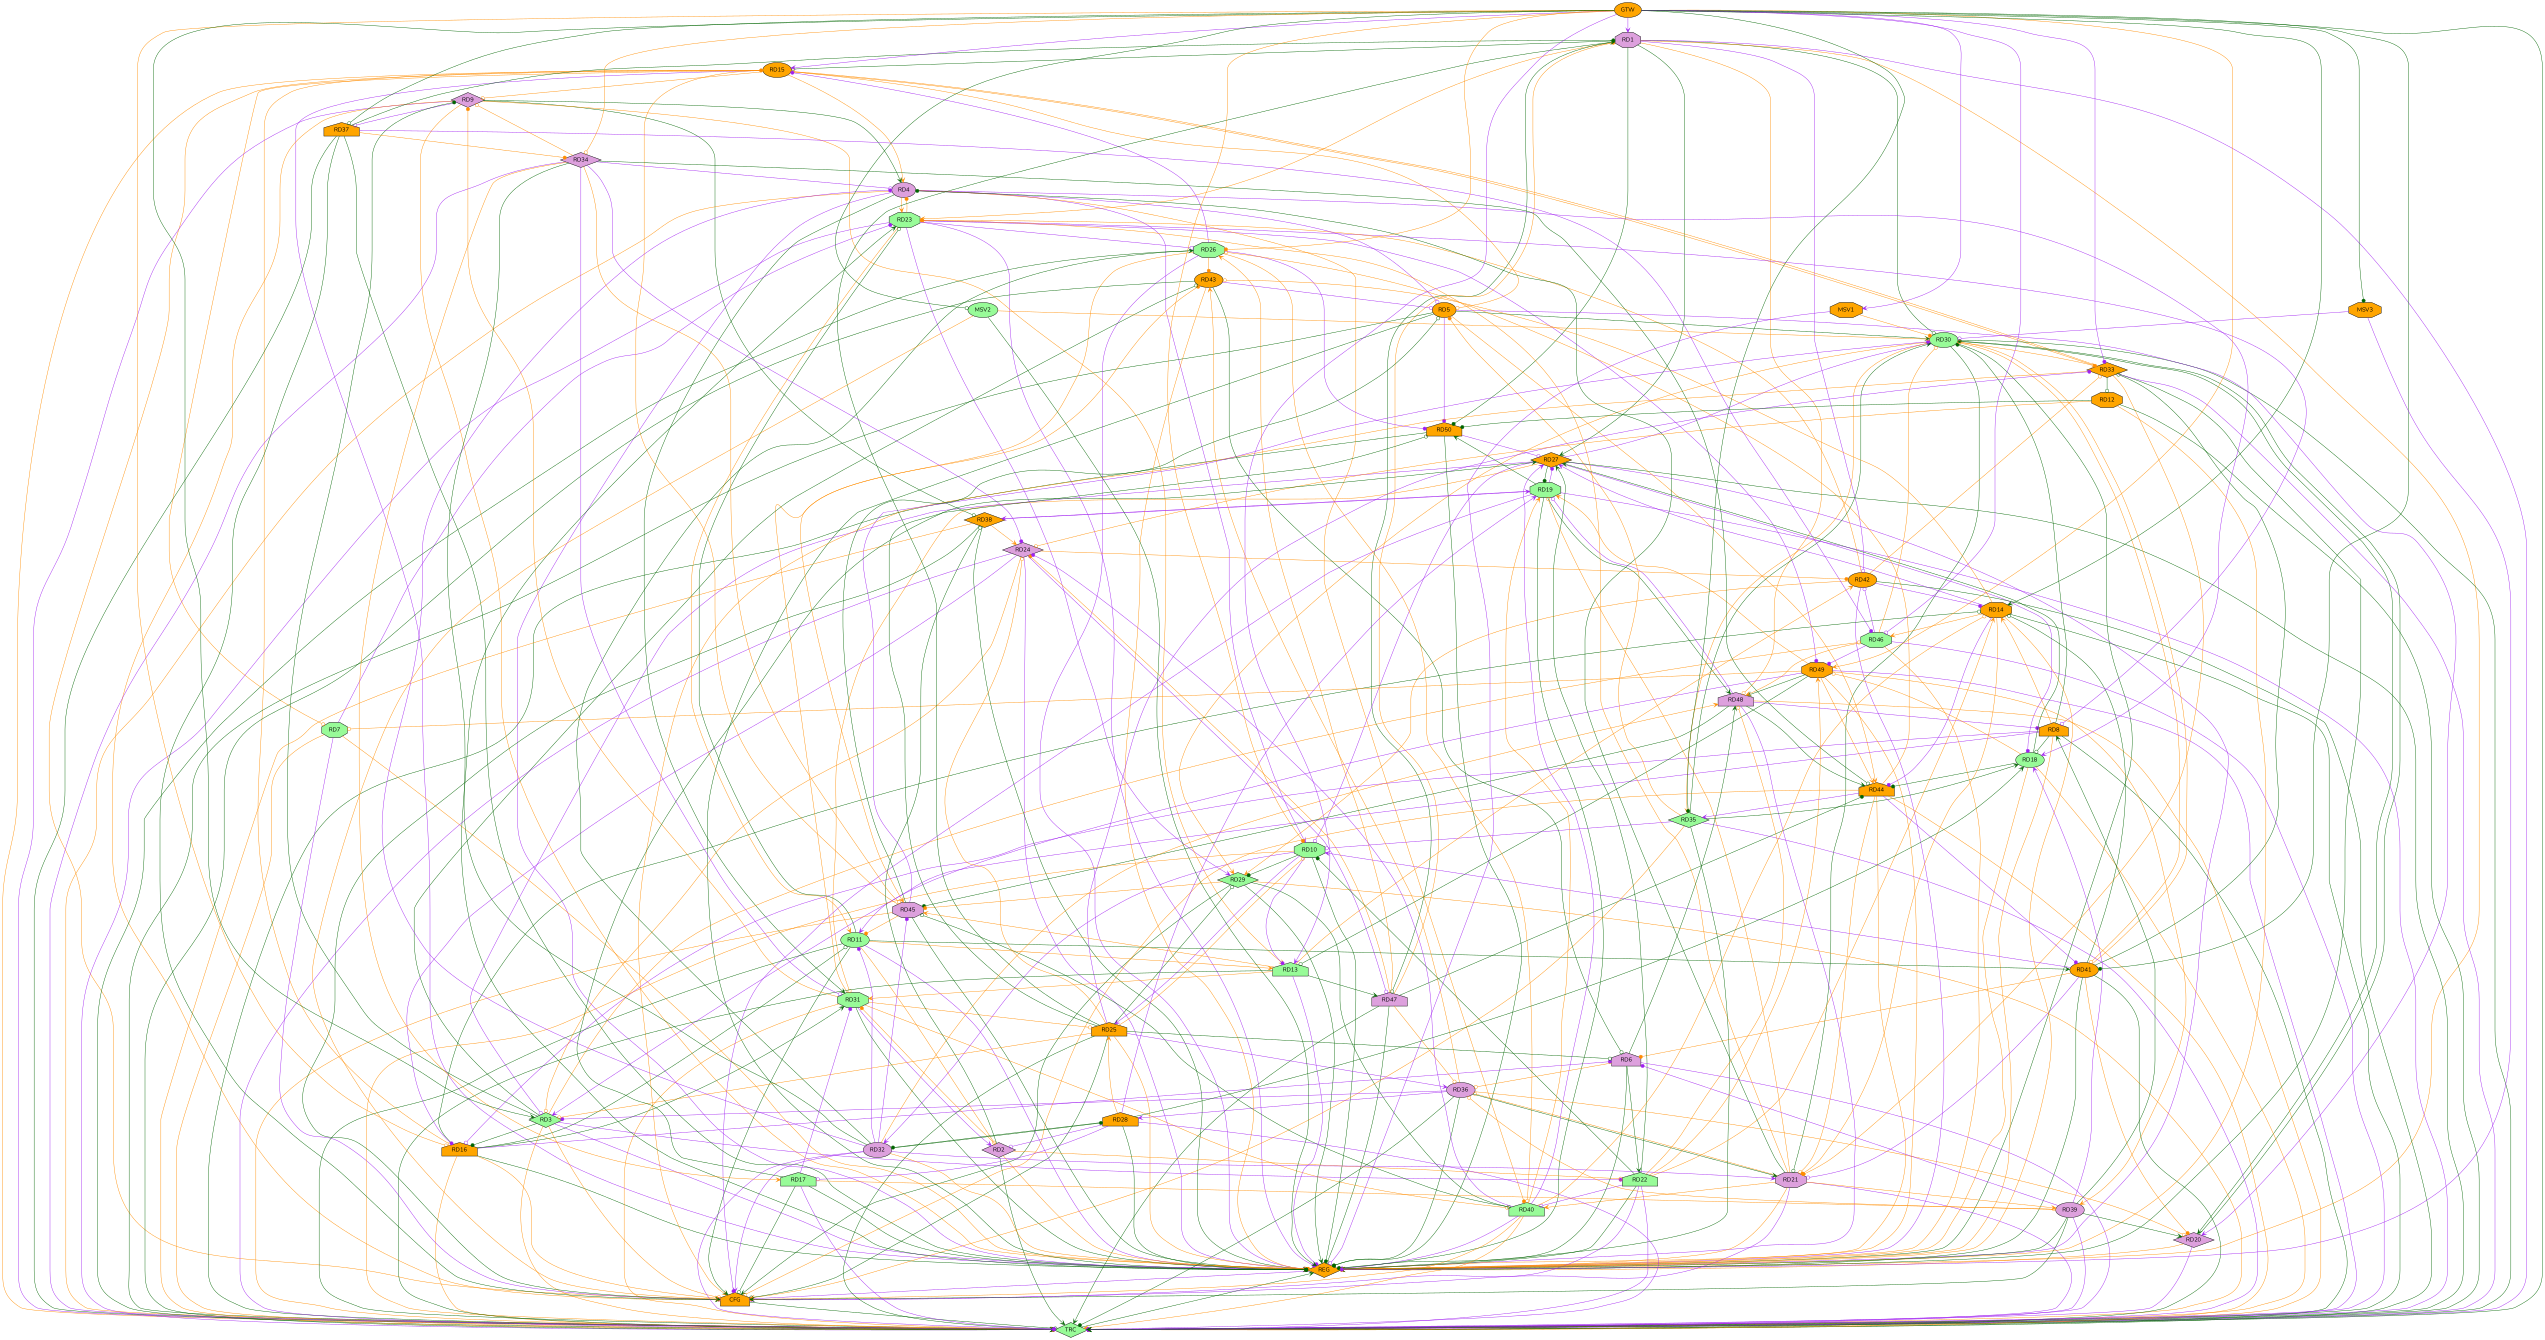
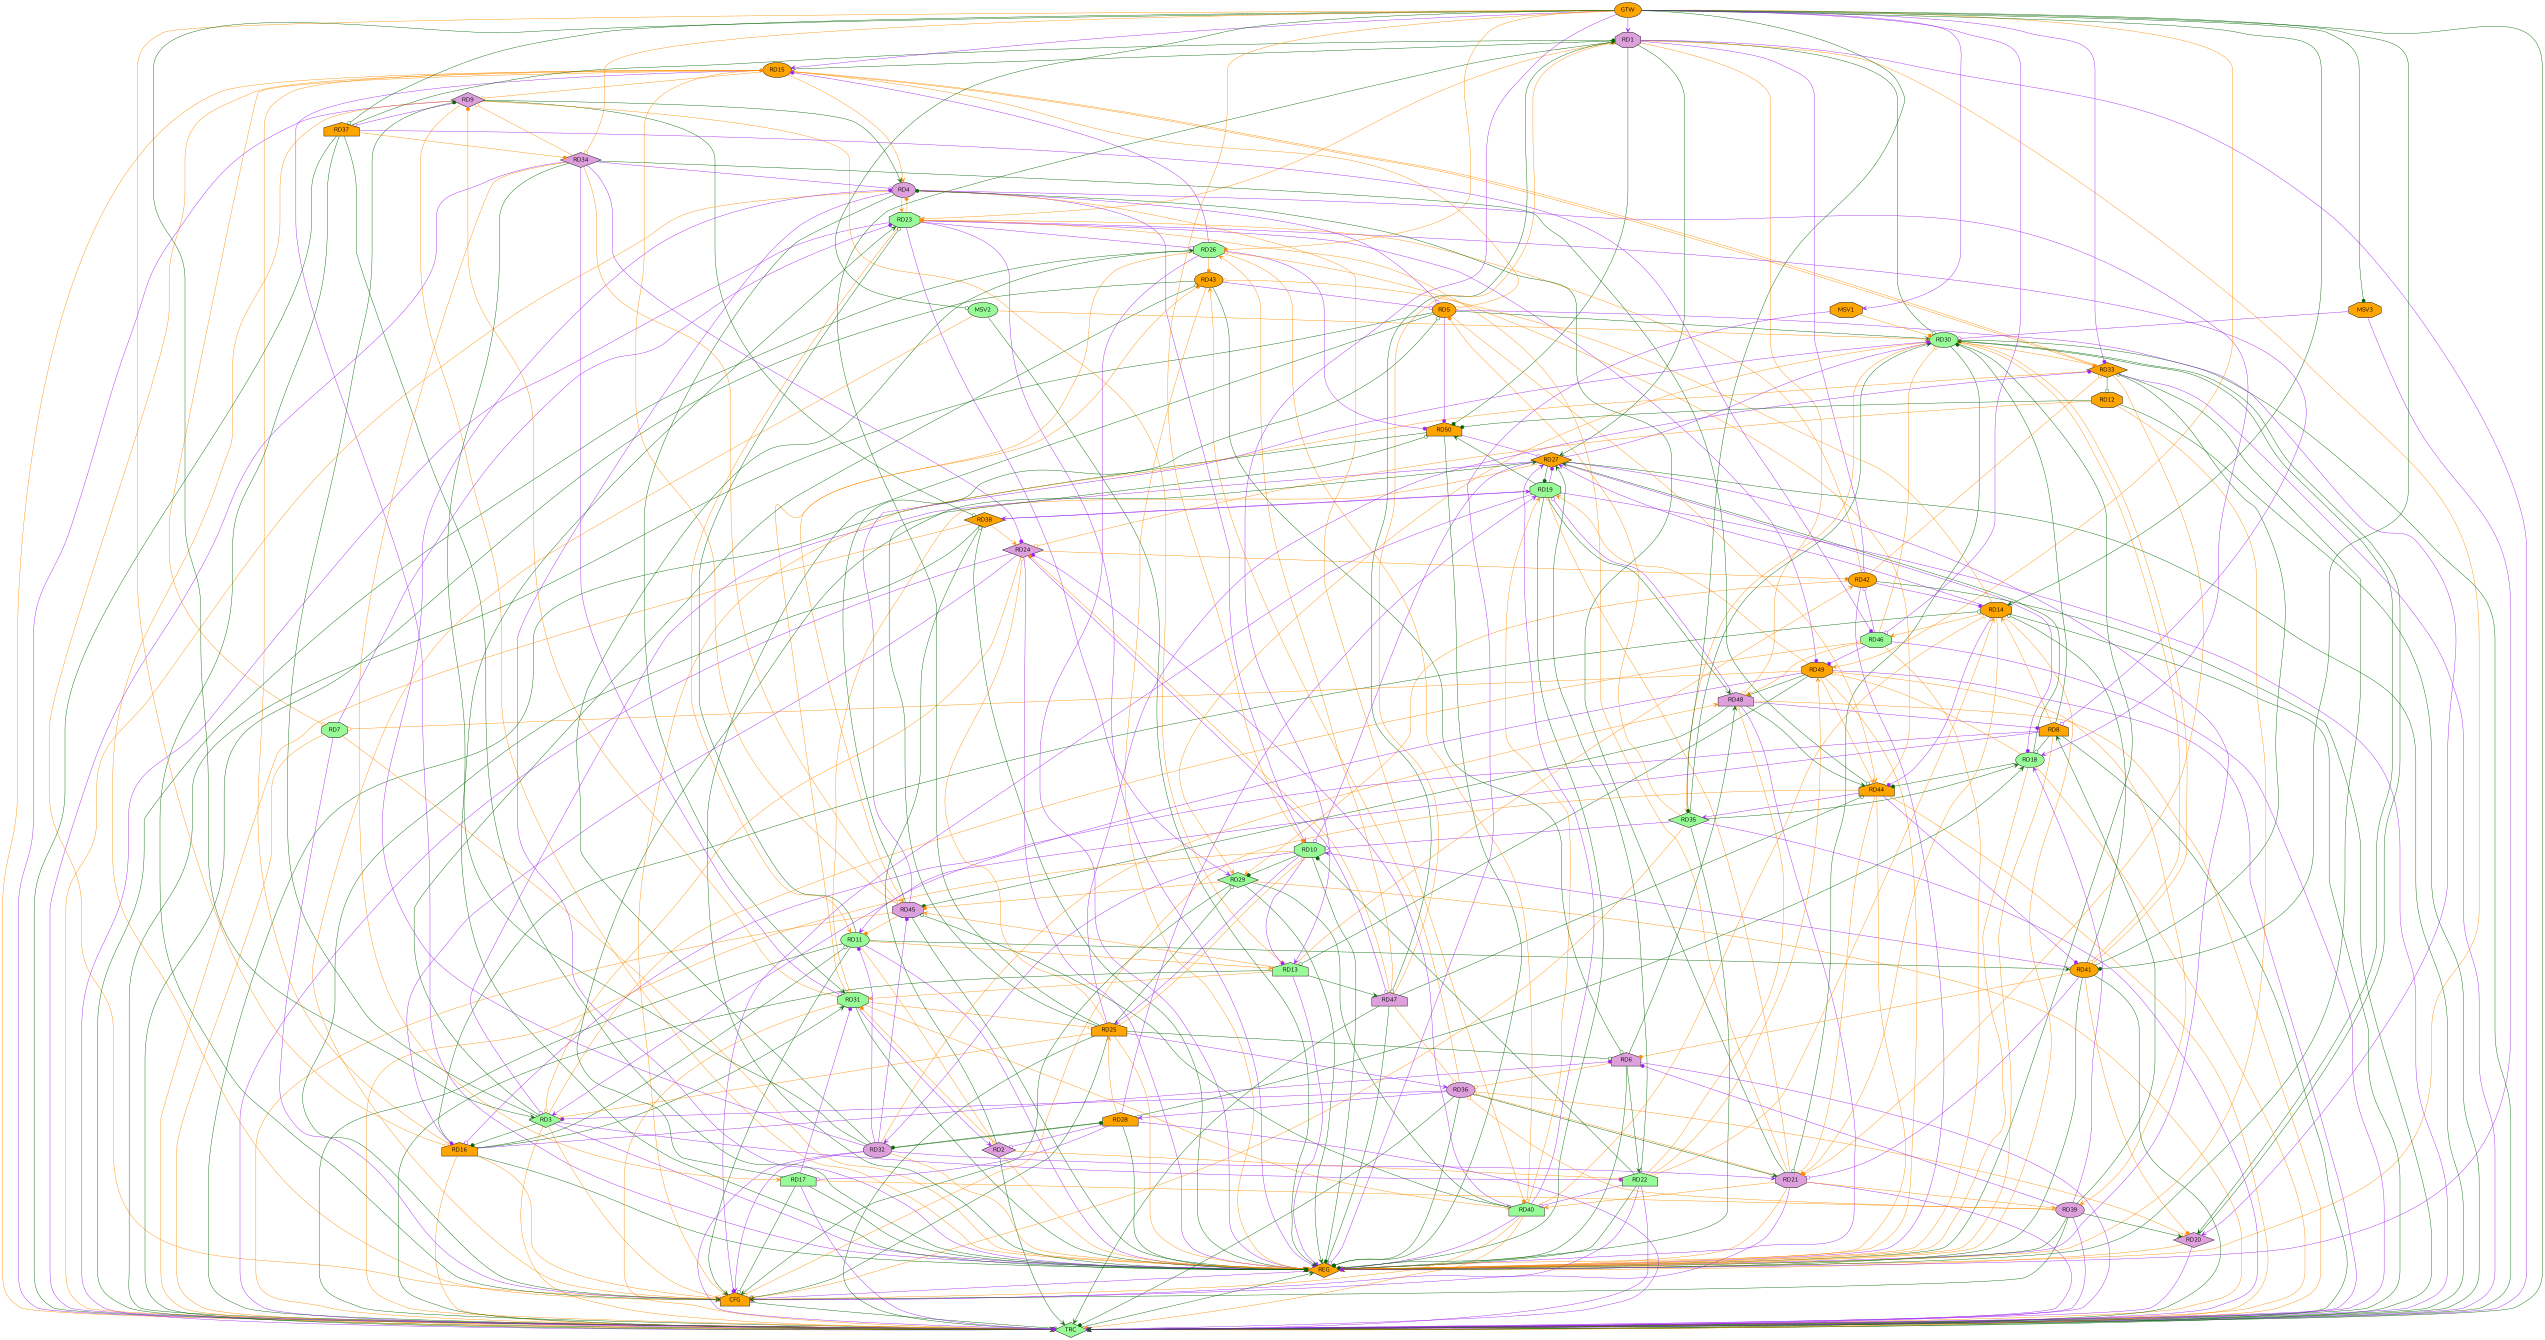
(1630, 896) -> (1630, 896)
